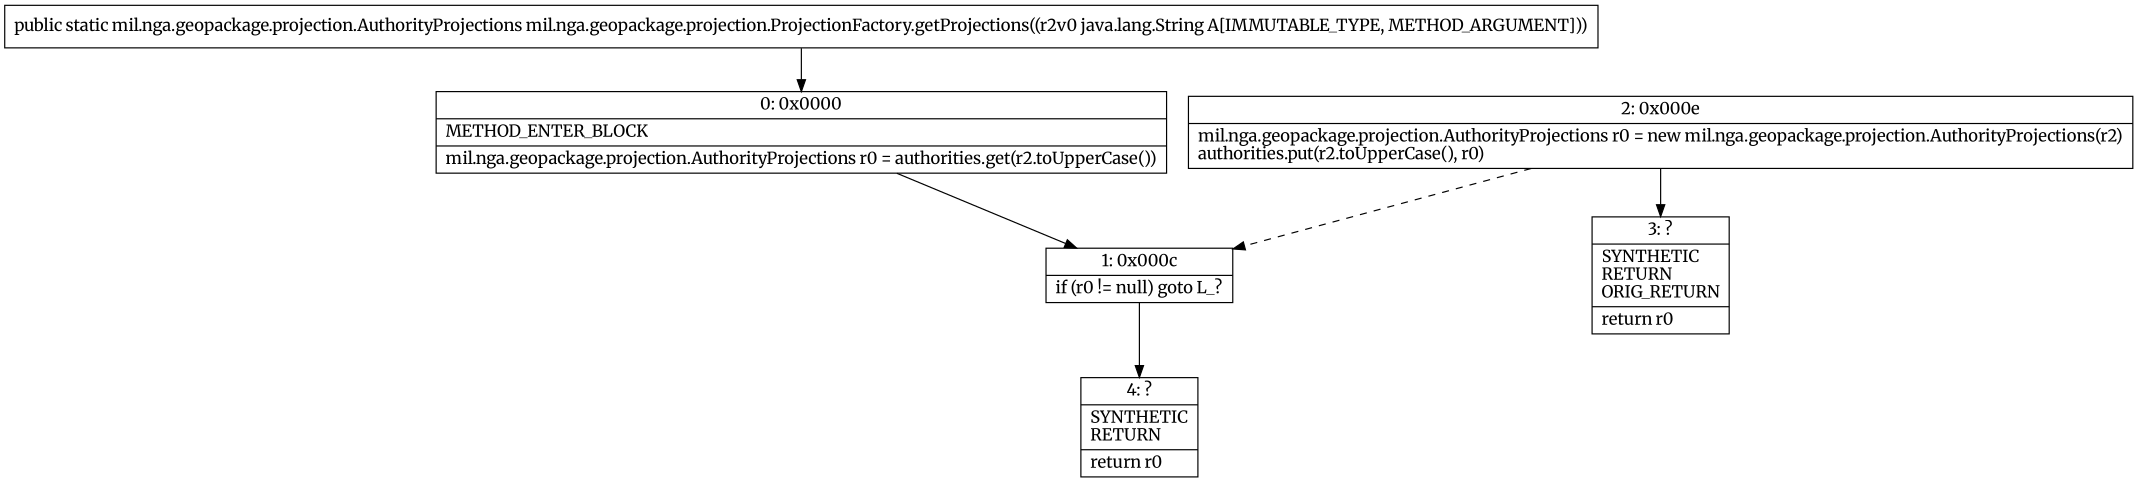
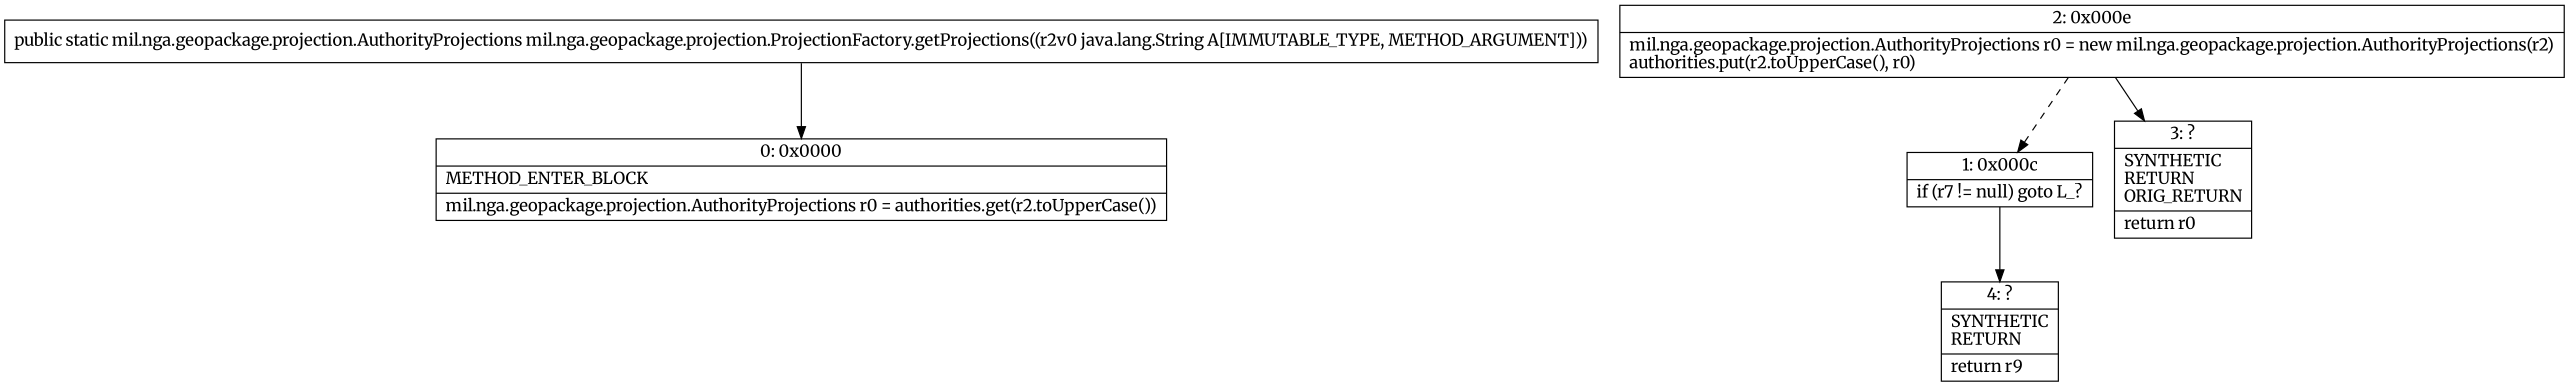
(981, 208) -> none
(1139, 288) -> (2000, 193)
(1126, 463) -> (1987, 367)
